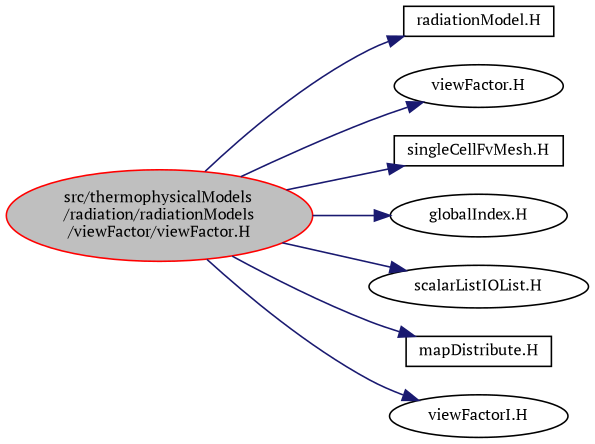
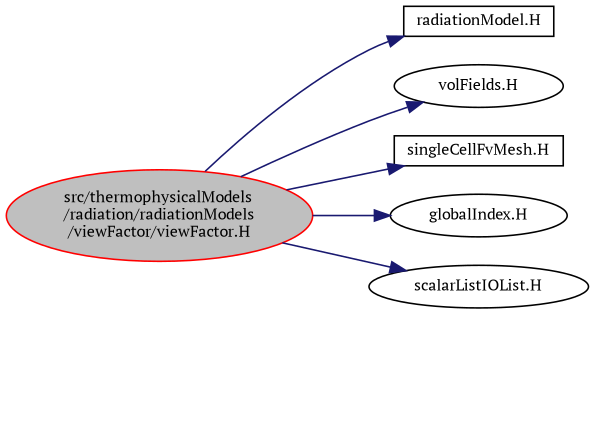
(479, 86) -> (479, 86)
(479, 351) -> none
(479, 416) -> none
